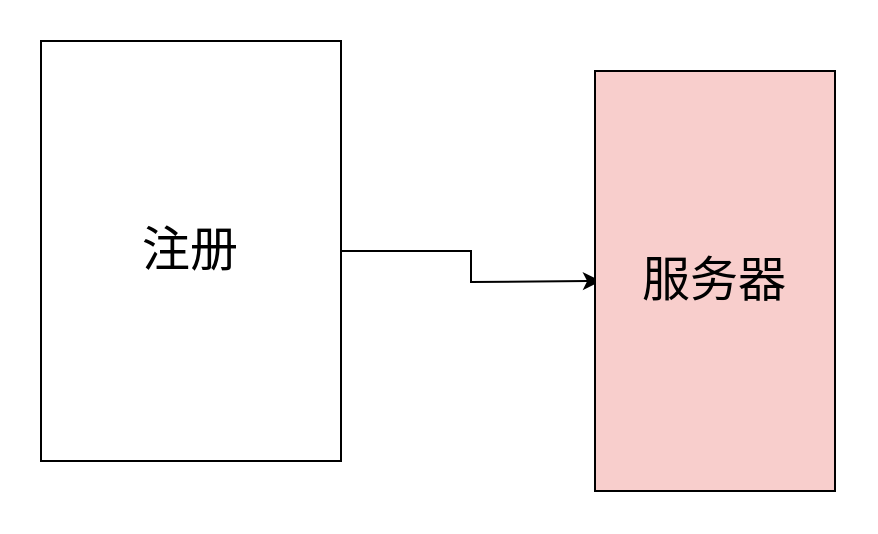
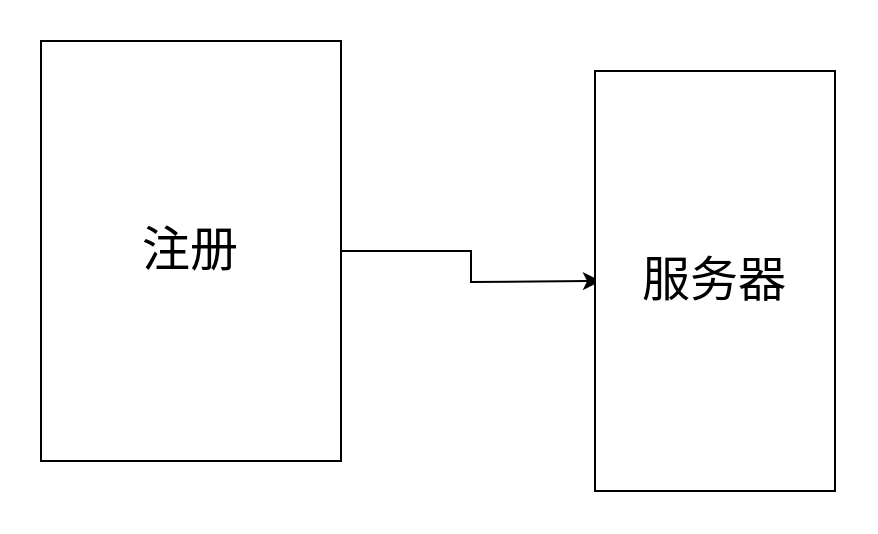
(715, 281) -> (715, 281)
